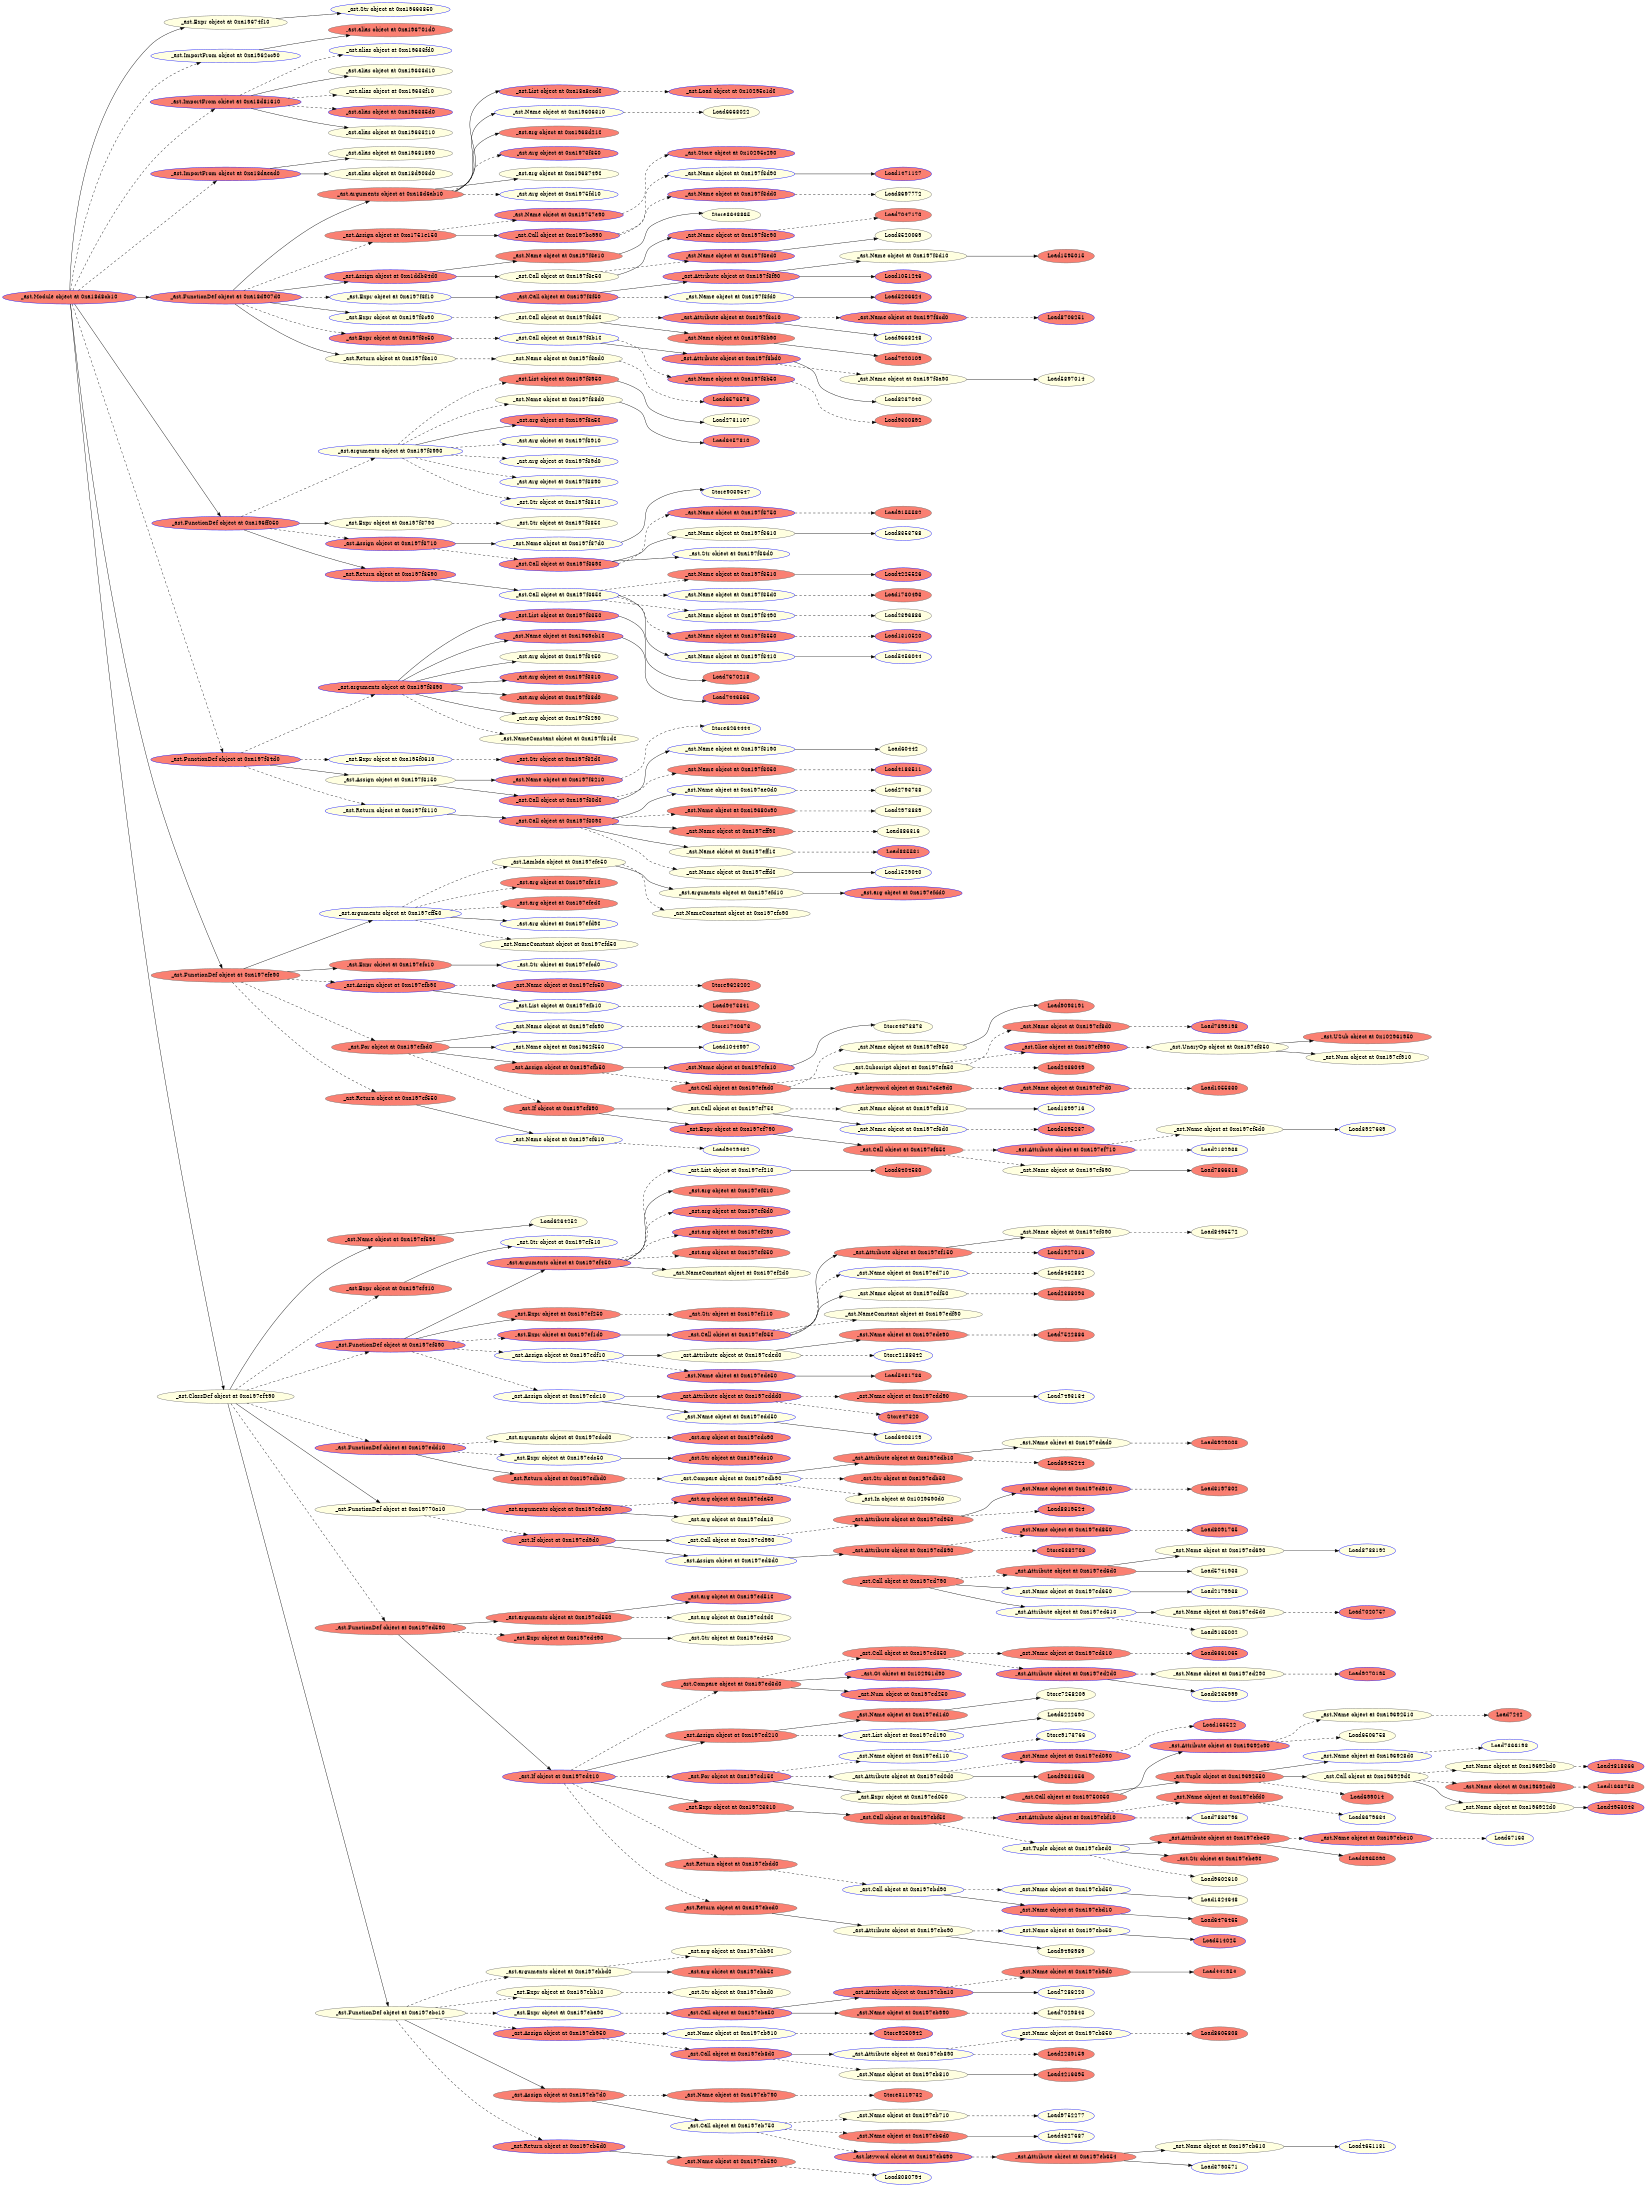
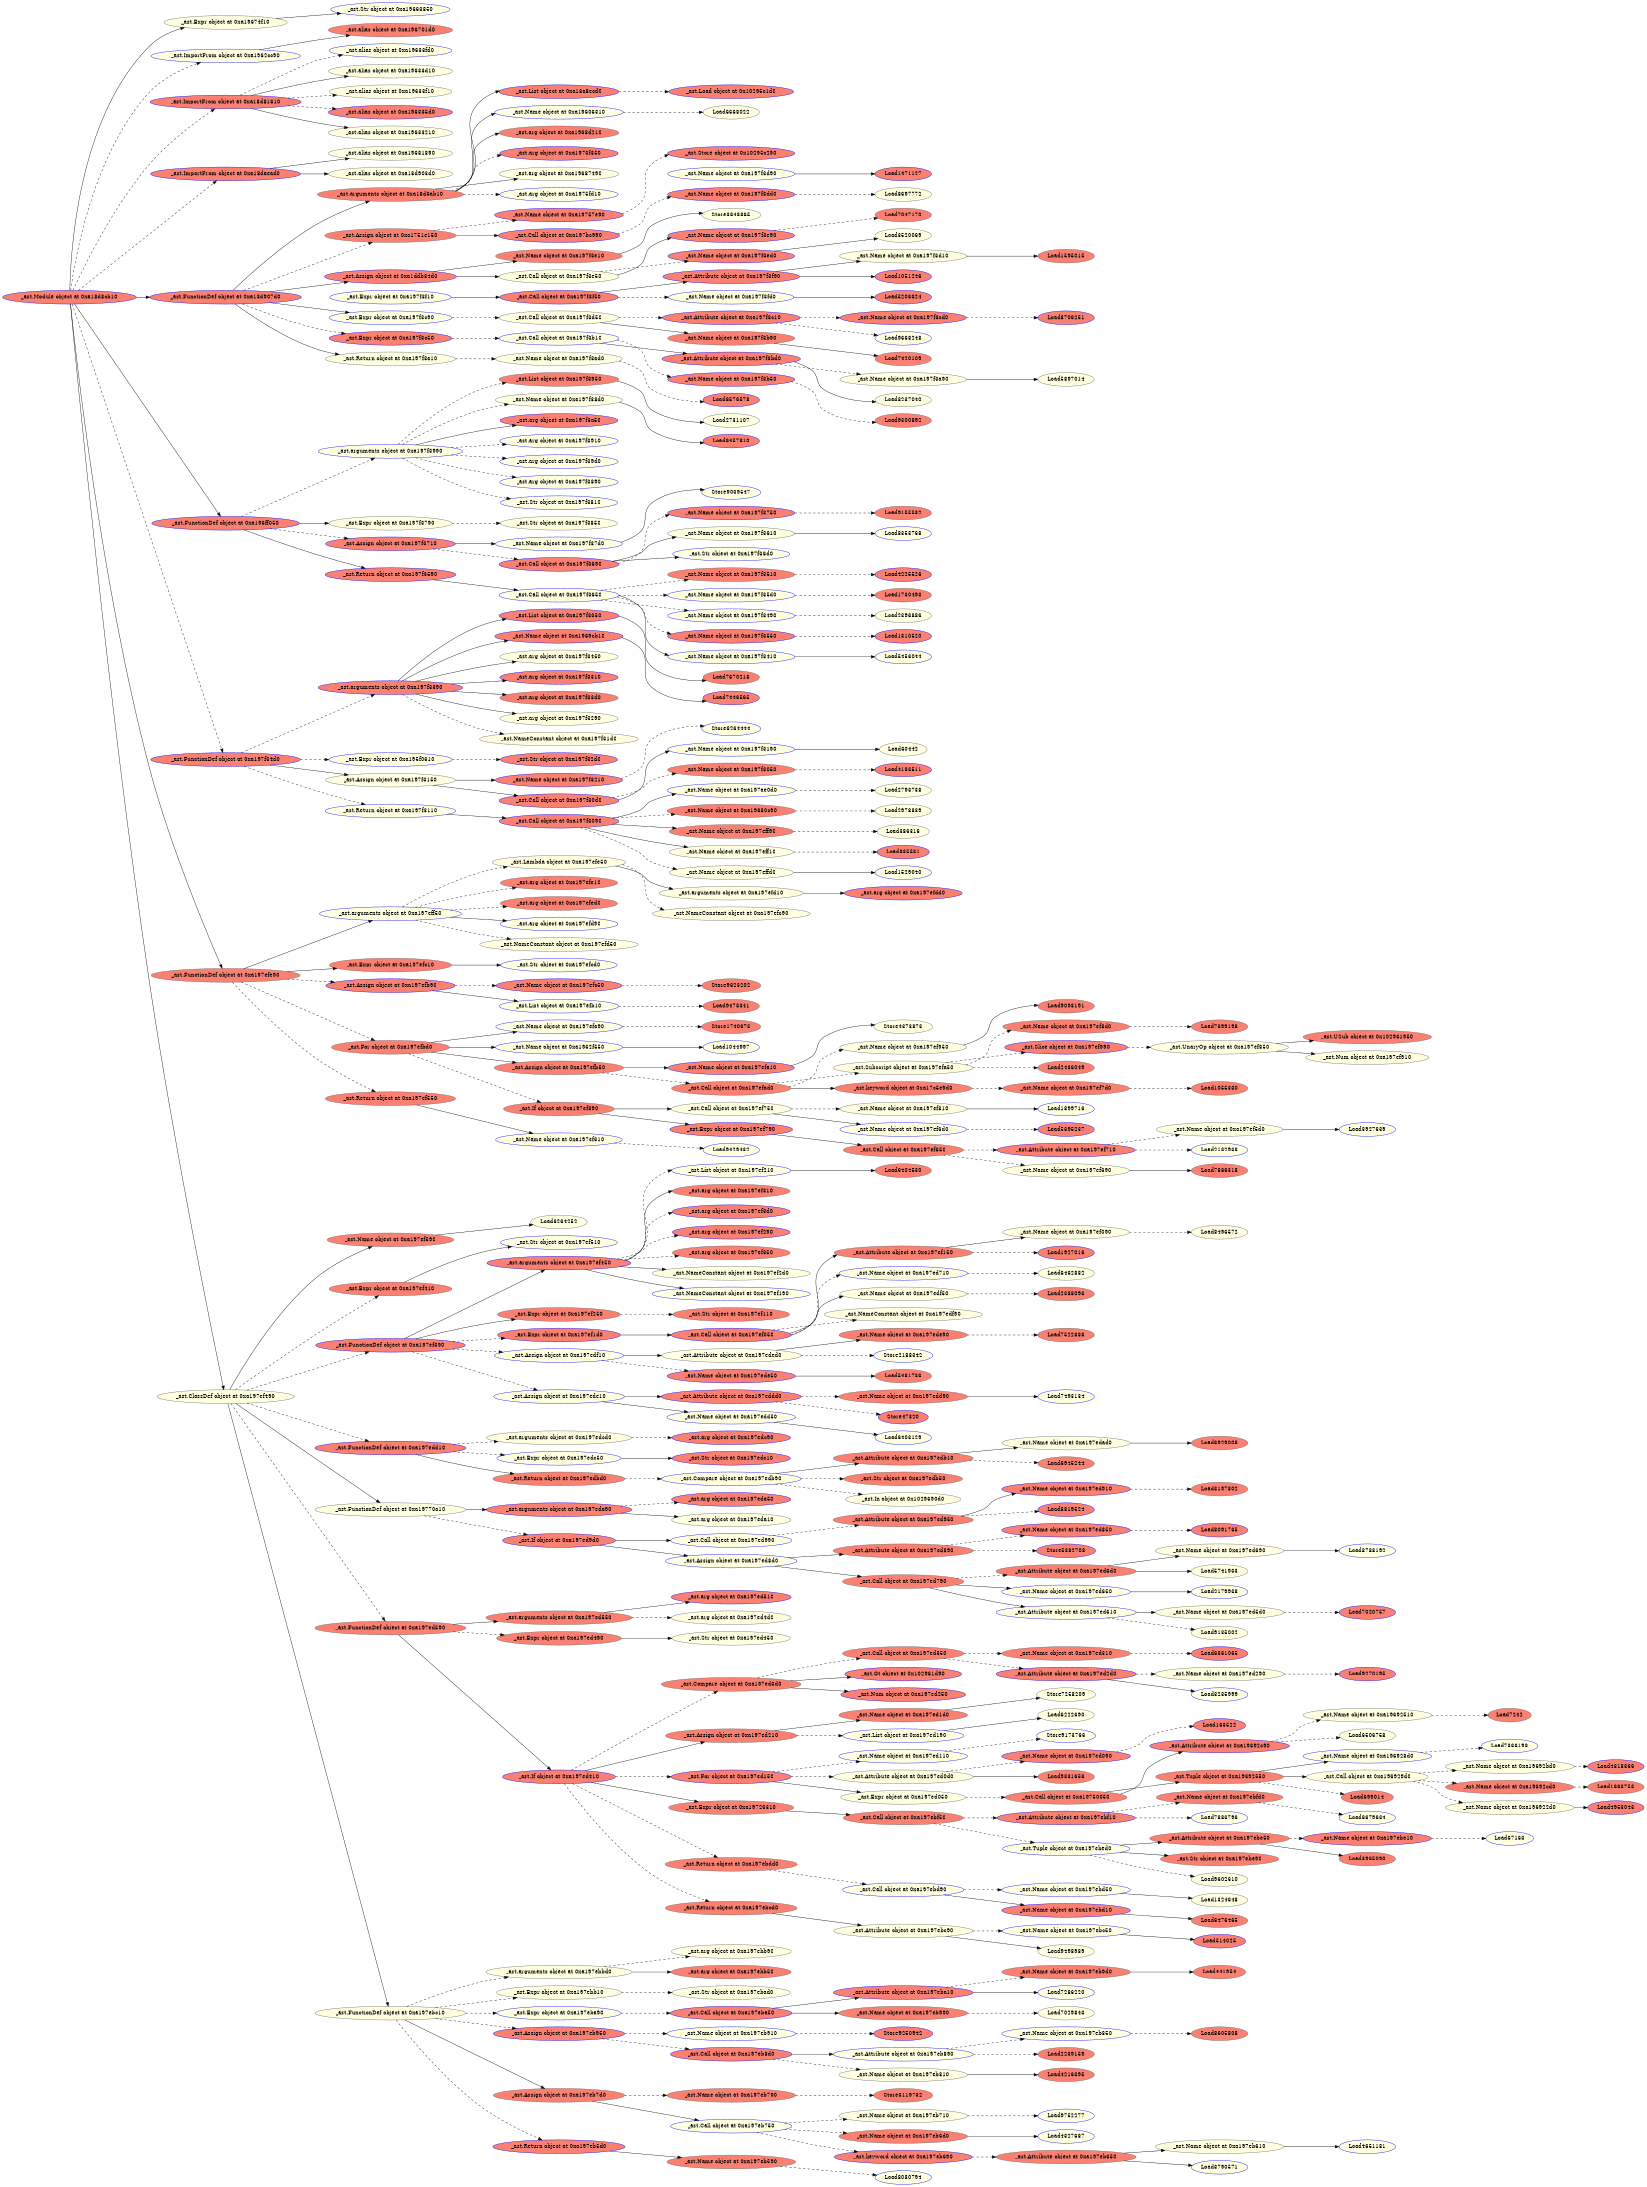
(645, 208) -> none
(314, 297) -> none
(825, 329) -> (825, 329)
(833, 575) -> (833, 575)
(1220, 1027) -> (1220, 1027)
(1066, 1088) -> (1066, 1088)
none -> (731, 1294)
(1159, 1443) -> (1159, 1443)
none -> (816, 1571)
(1437, 1790) -> (1437, 1790)
(1066, 2157) -> (1066, 2157)
